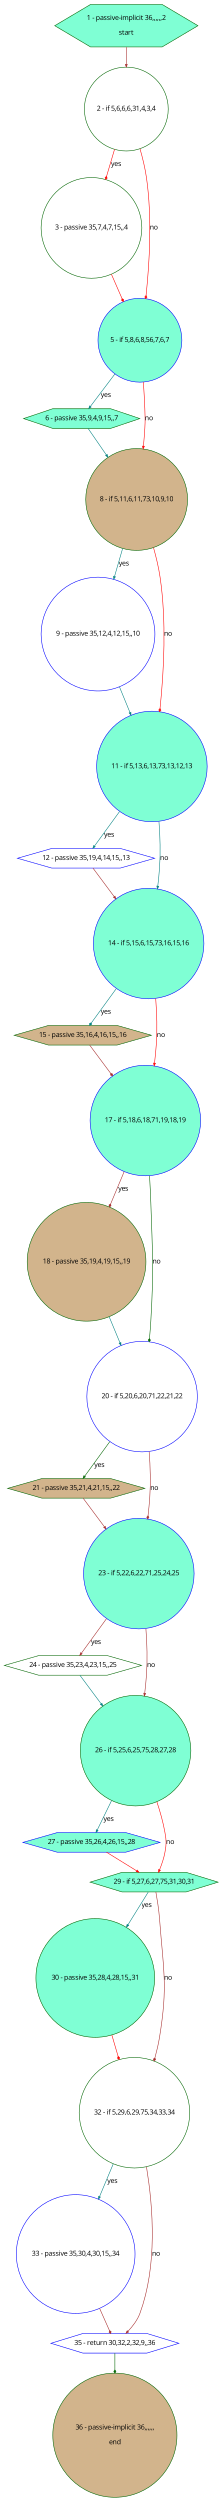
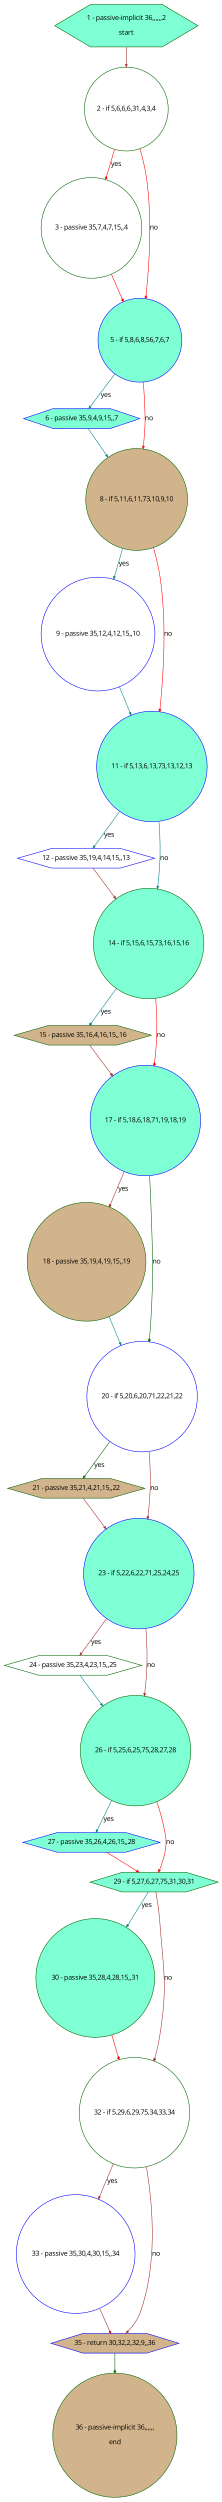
(82, 419) -> (82, 419)
(149, 944) -> (149, 944)
(157, 1031) -> (157, 1031)
(106, 2180) -> (106, 2180)
(115, 2343) -> (115, 2343)
